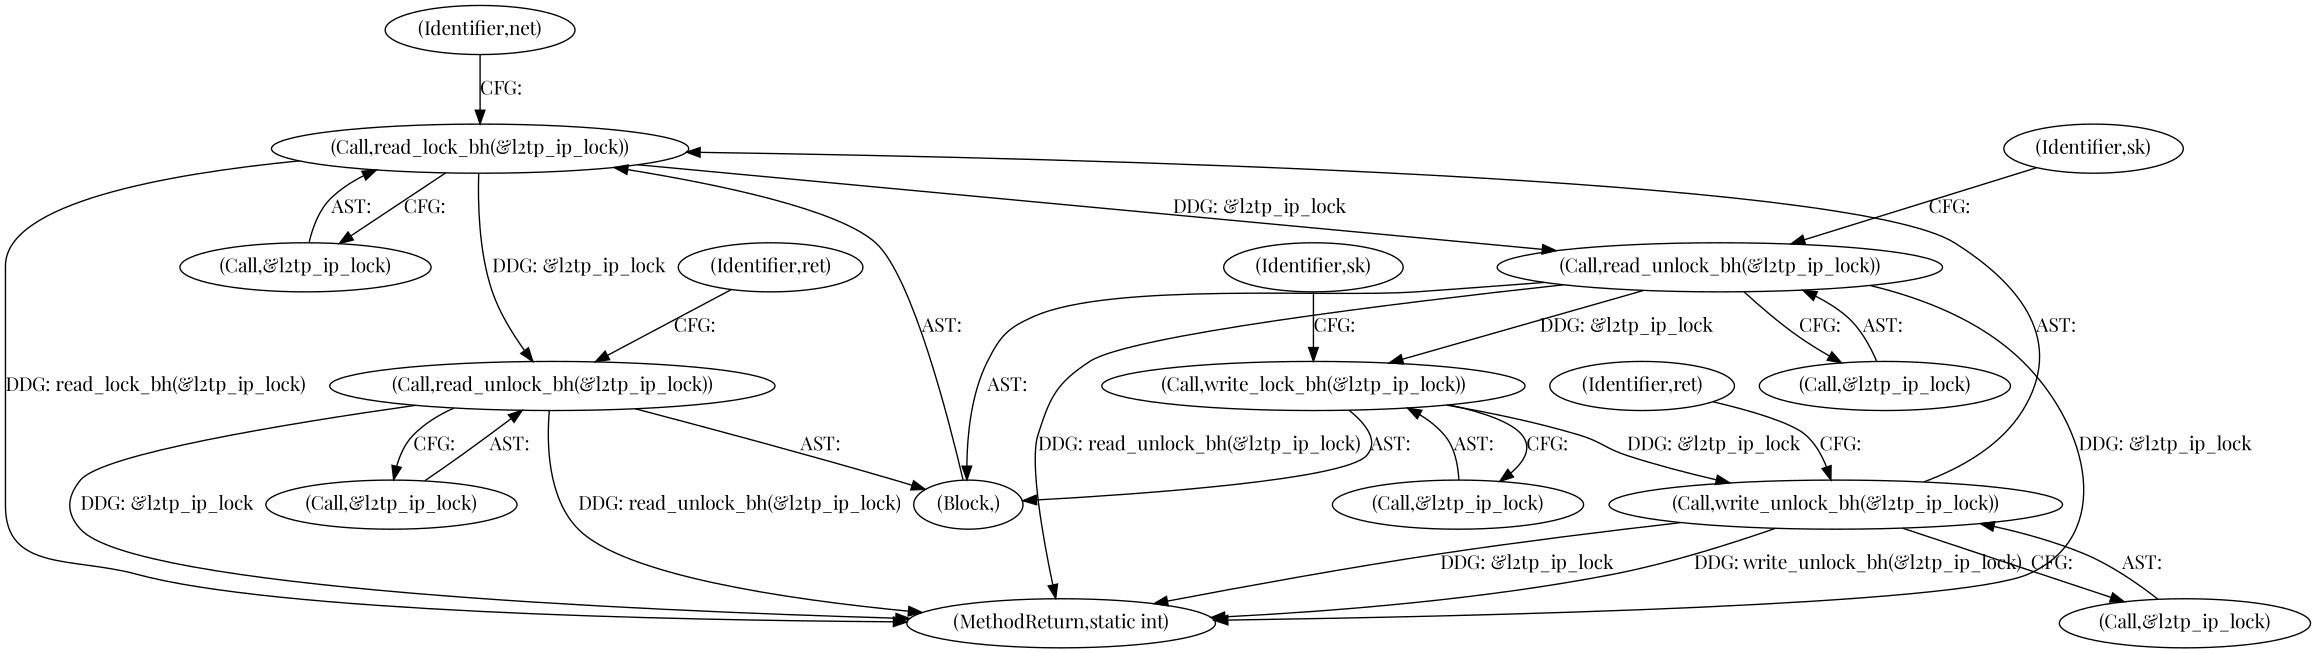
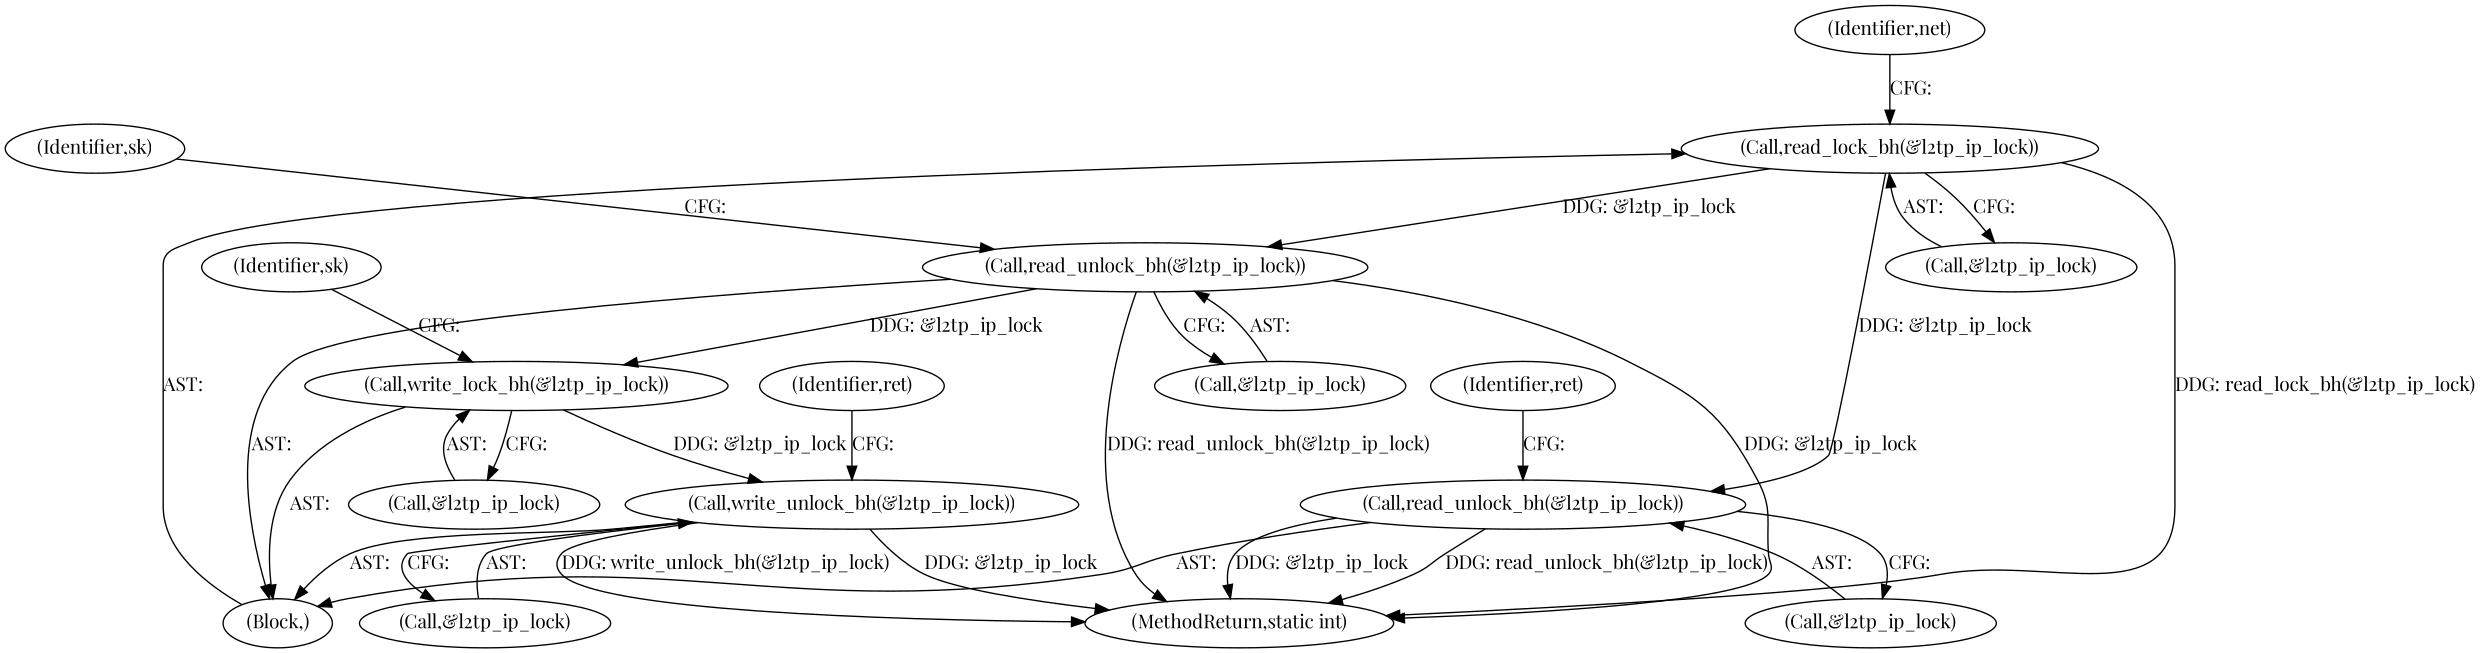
(1495, 179) -> (490, 534)
